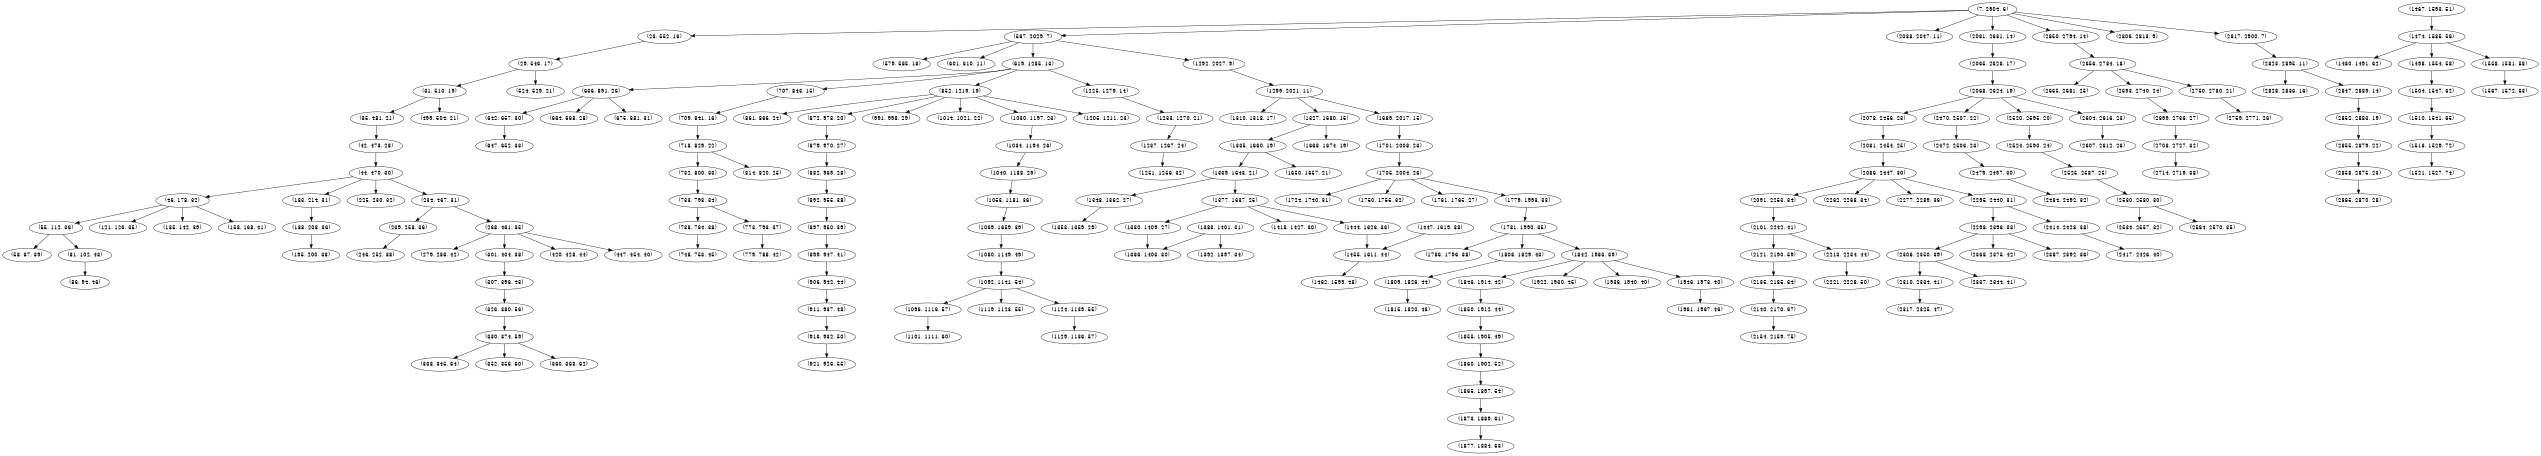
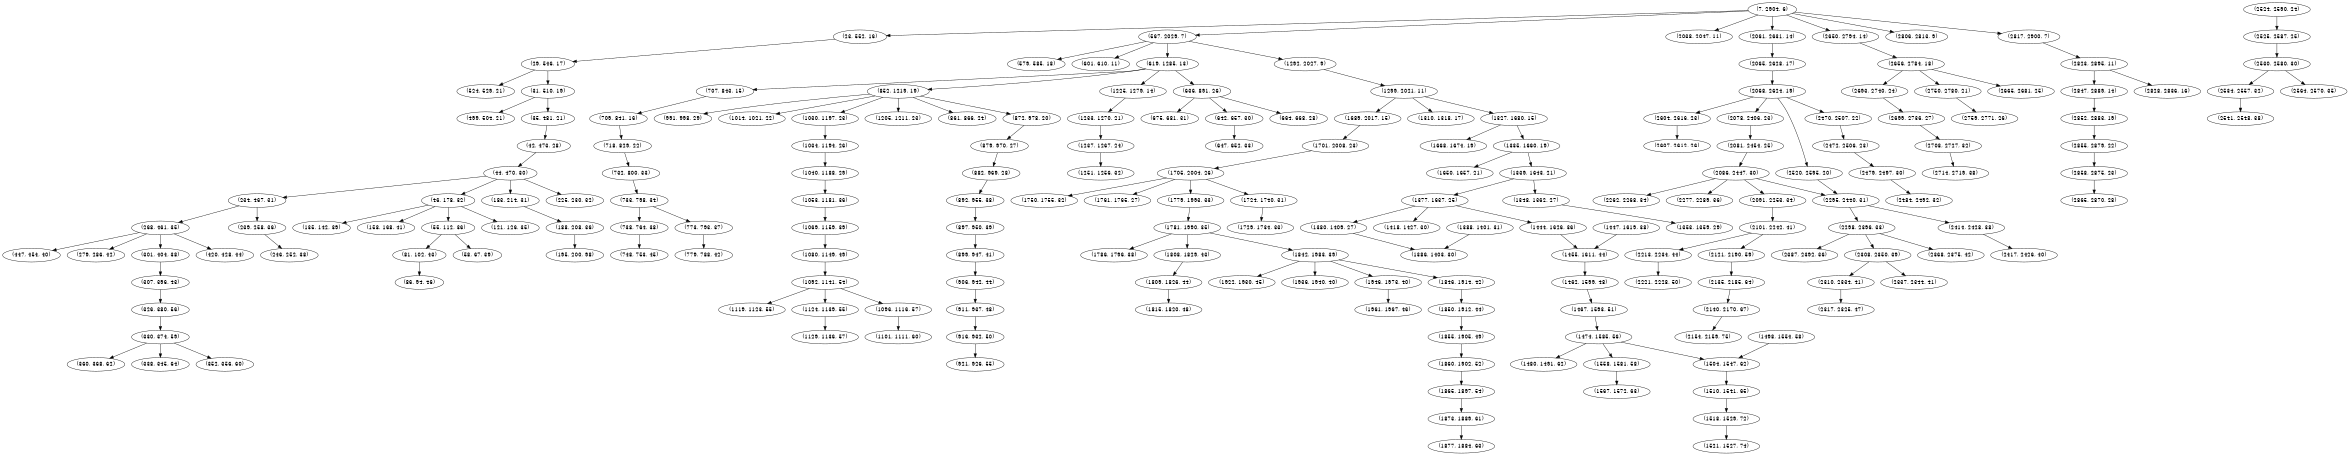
(2432, 49) -> (1661, 350)
(1883, 119) -> (1750, 119)
none -> (2240, 119)
(2029, 130) -> (1826, 186)
(762, 173) -> none
(1001, 228) -> (825, 228)
none -> (1260, 228)
(311, 255) -> (575, 255)
(1221, 255) -> none
none -> (1589, 294)
